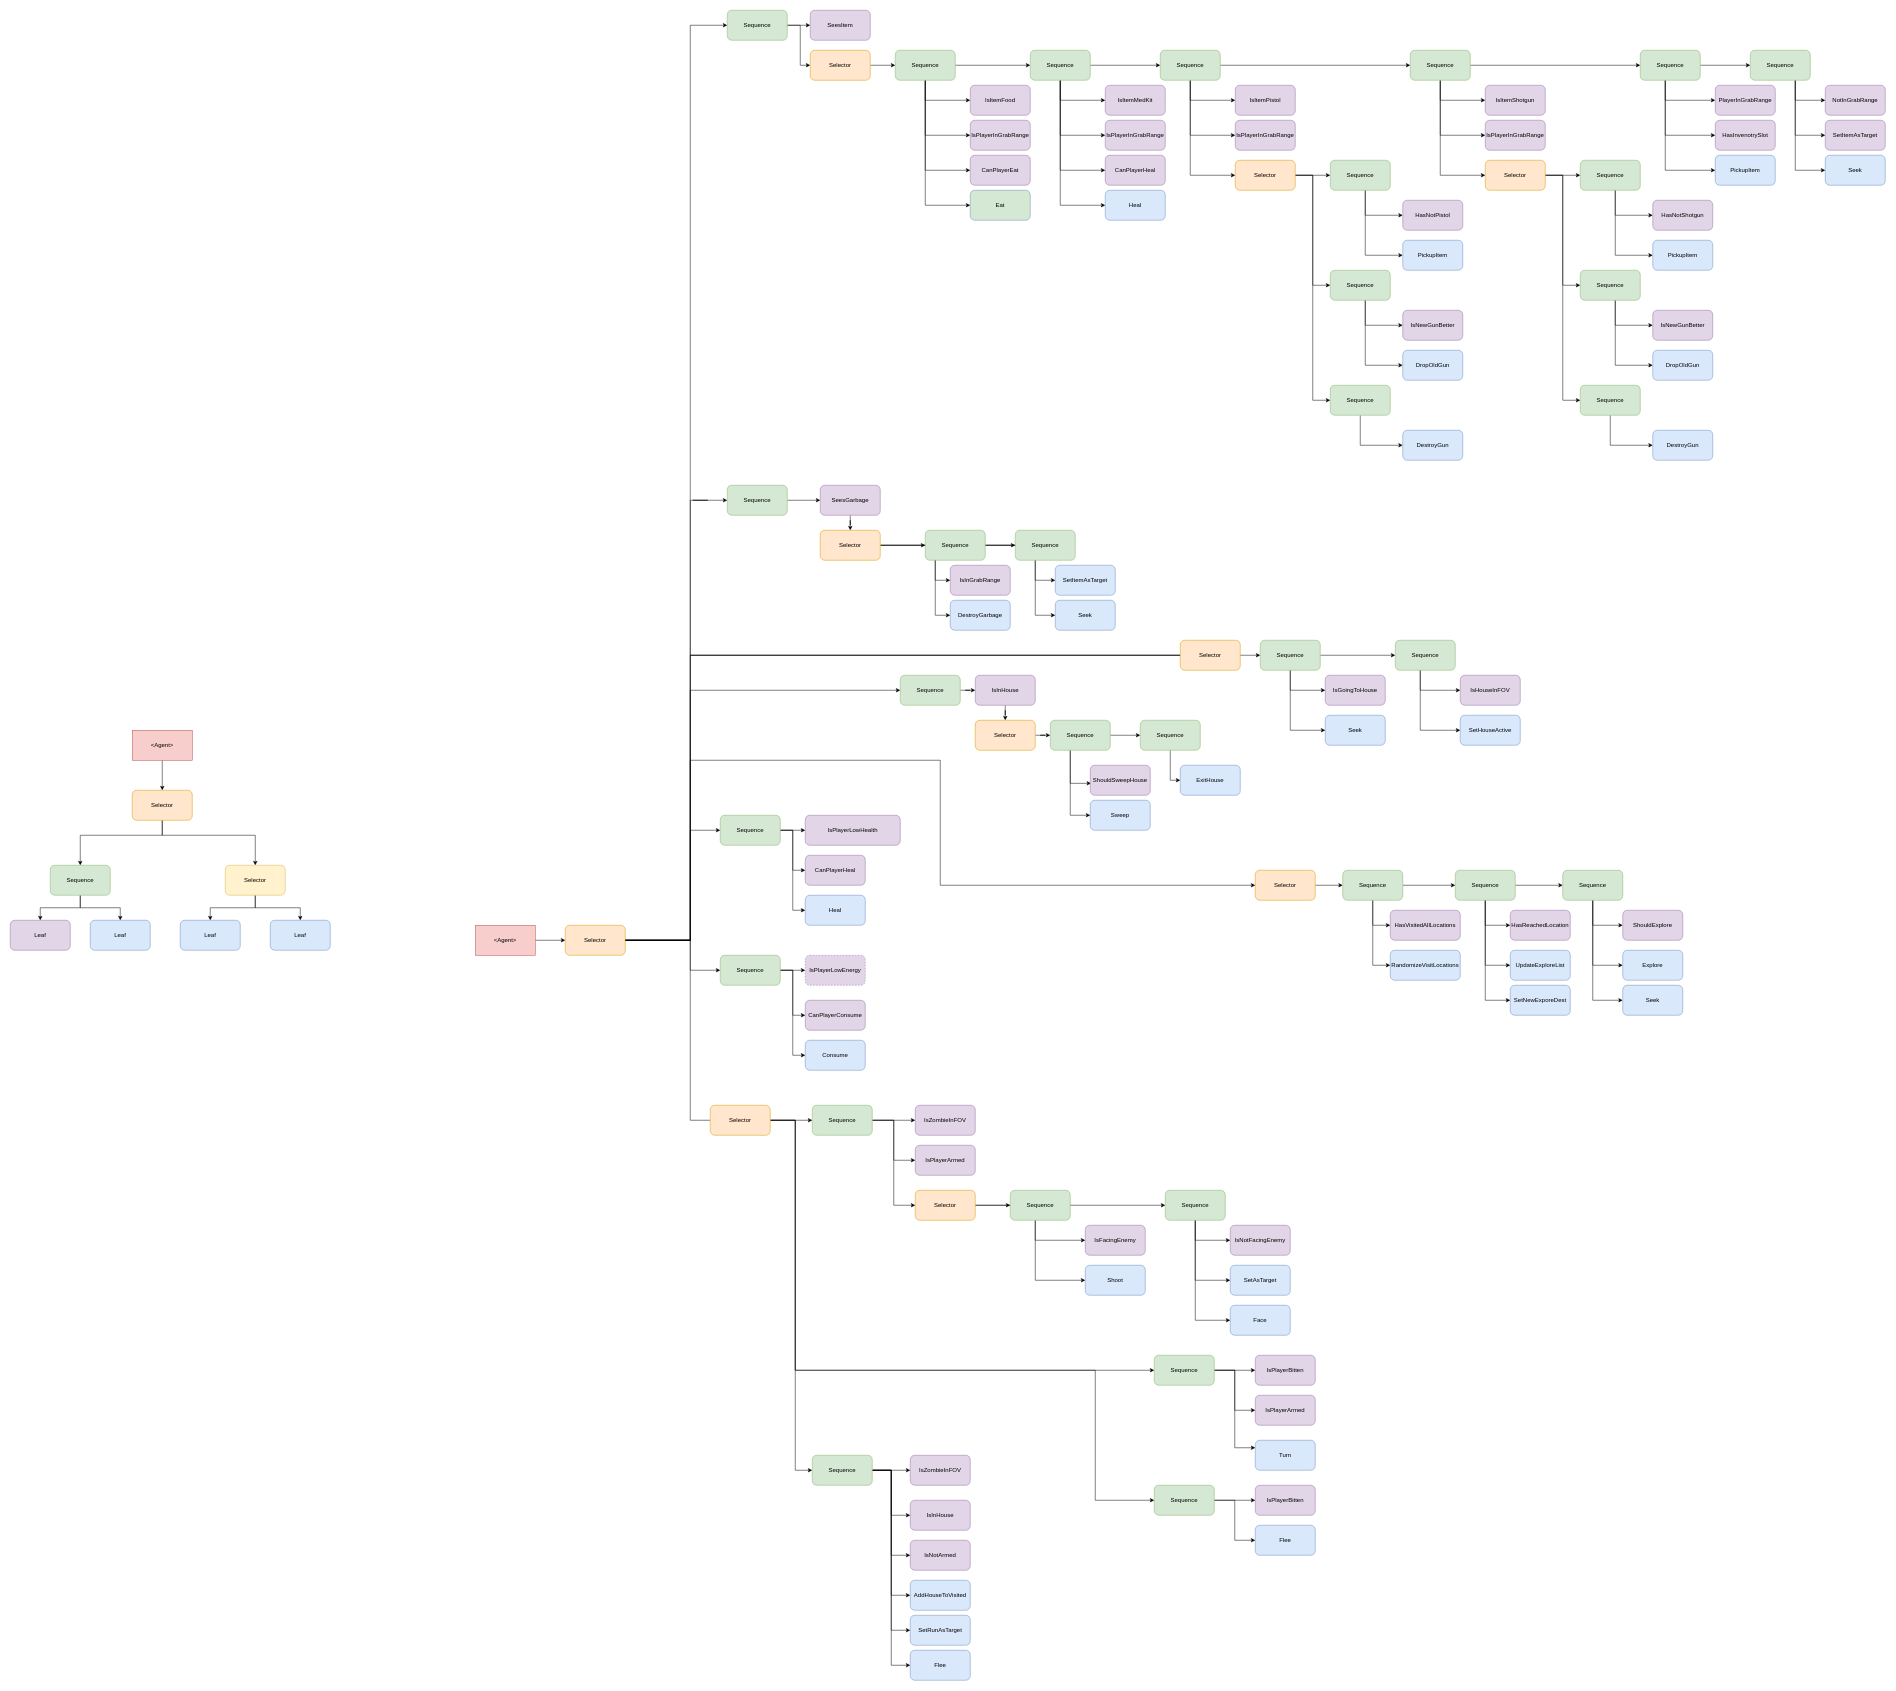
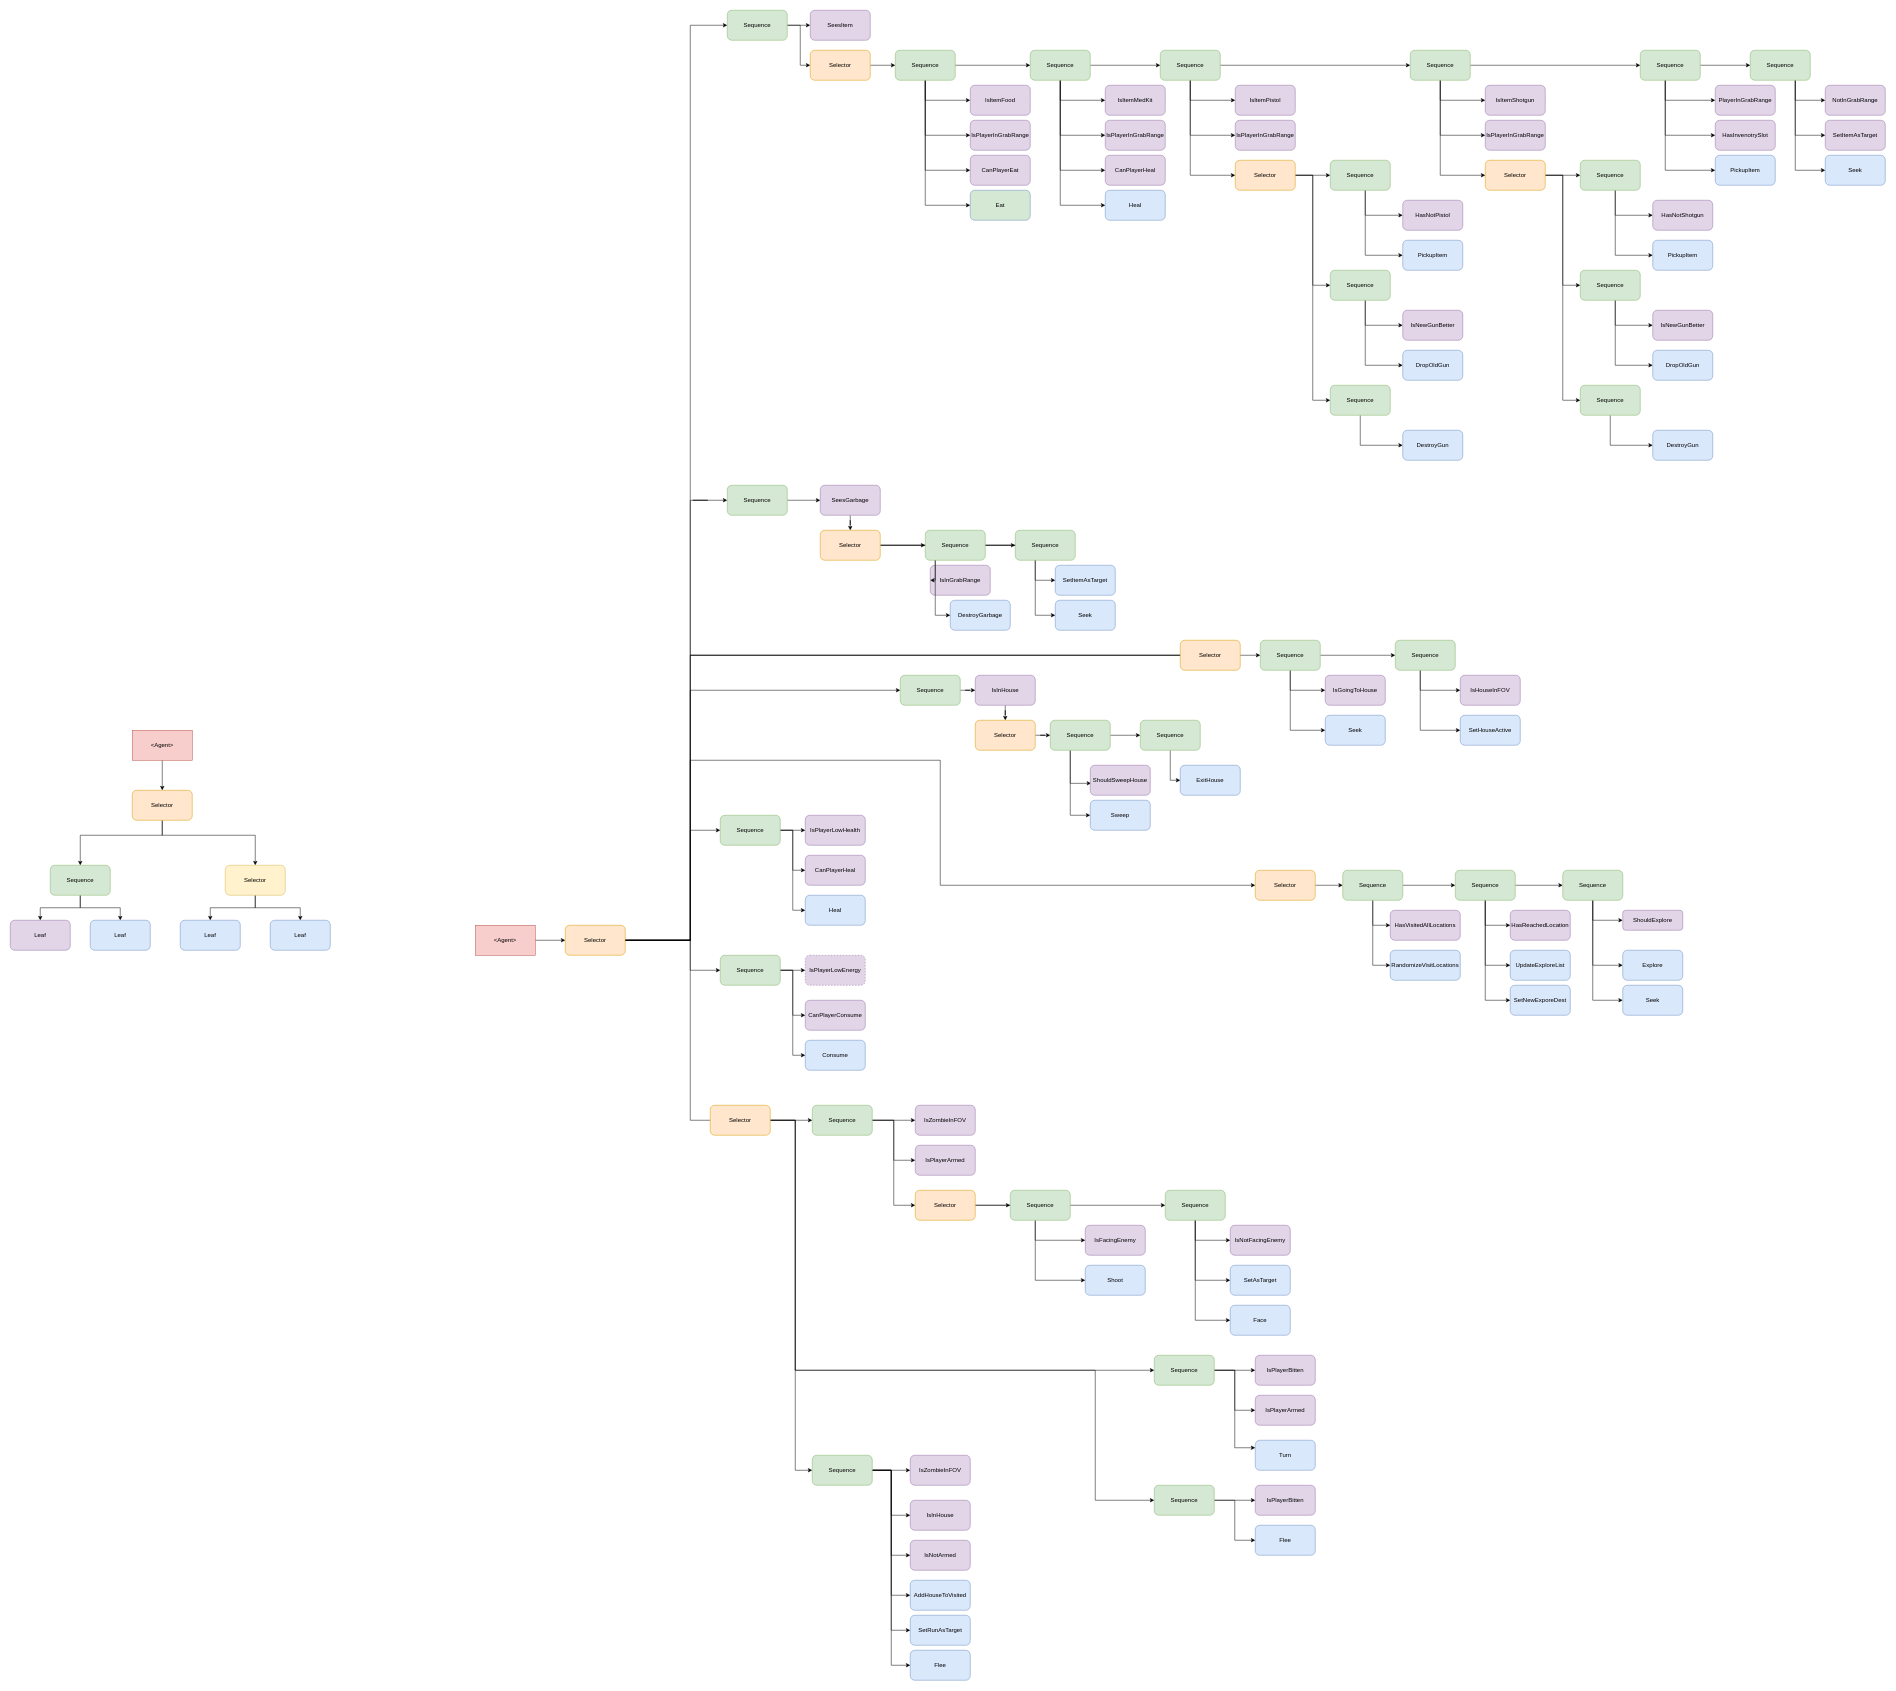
(980, 580) -> (960, 580)
(853, 830) -> (835, 830)
(1653, 925) -> (1653, 920)
